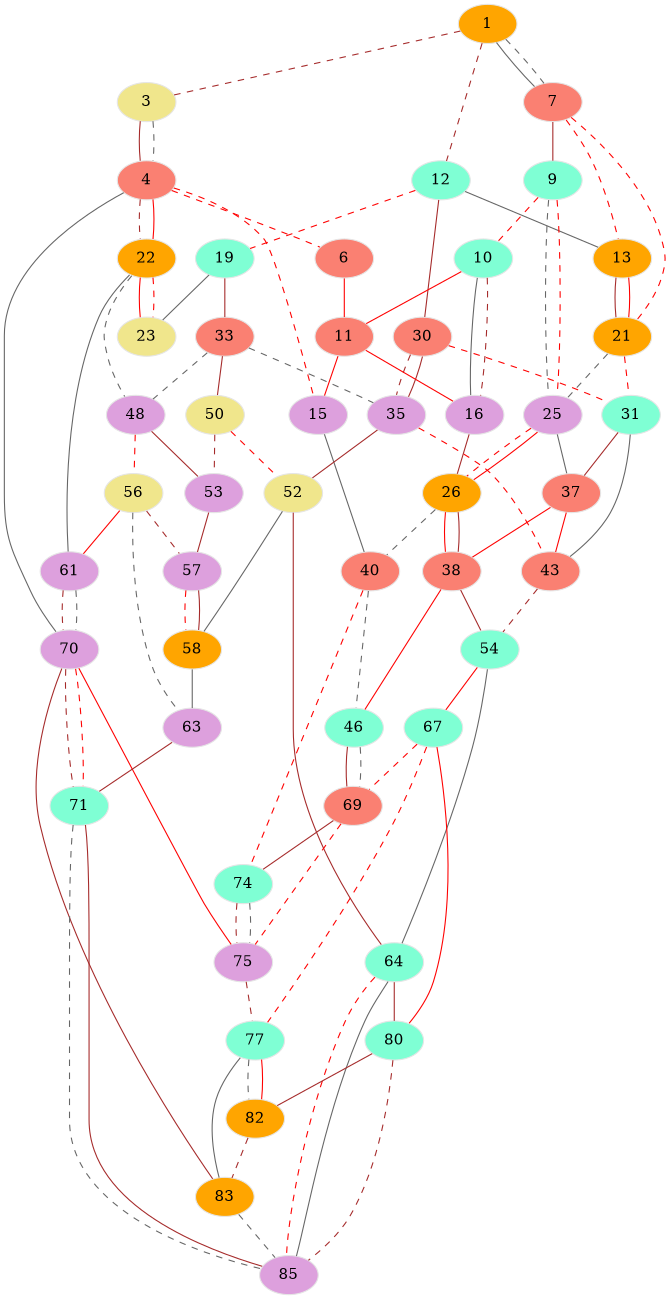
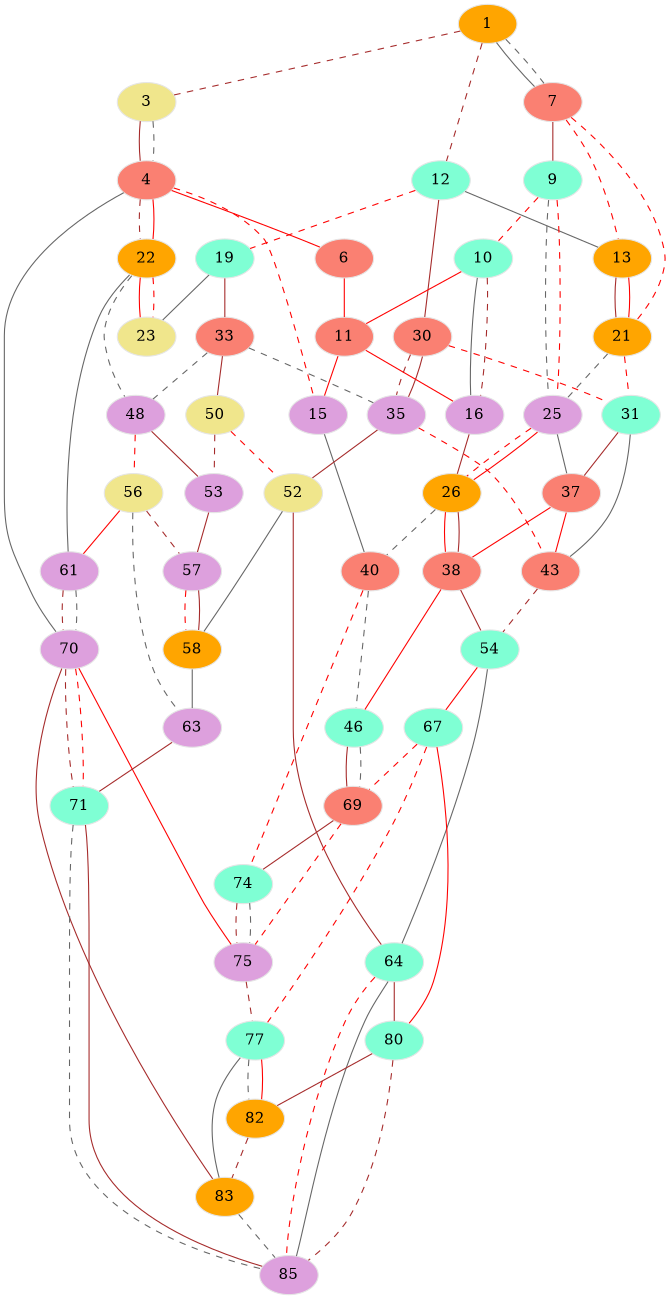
(257, 222) -> (257, 222)
